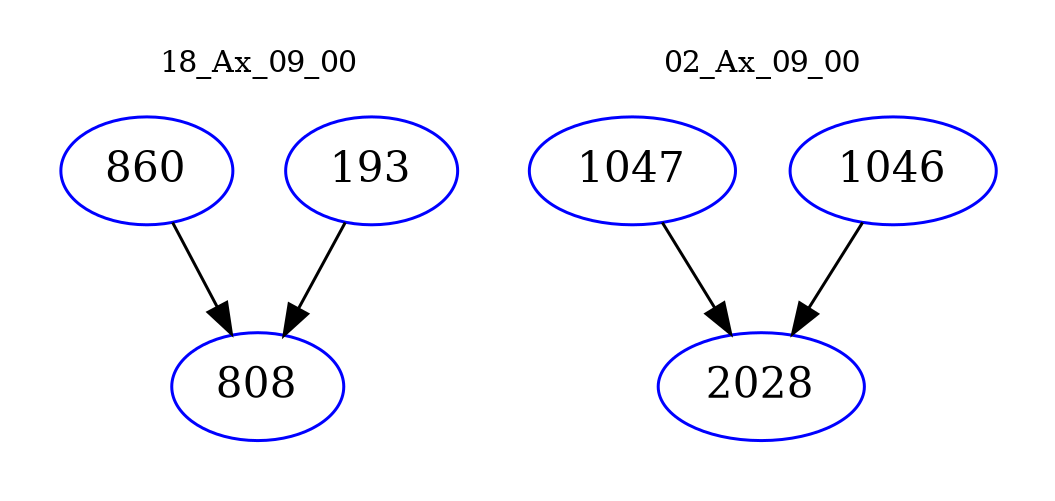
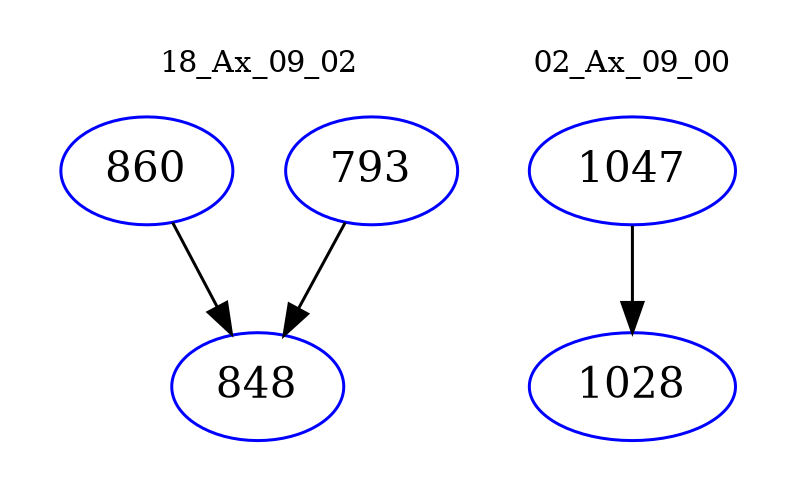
(259, 64) -> (259, 64)
(372, 171) -> (372, 171)
(893, 171) -> none
(258, 387) -> (258, 387)
(761, 387) -> (632, 387)
